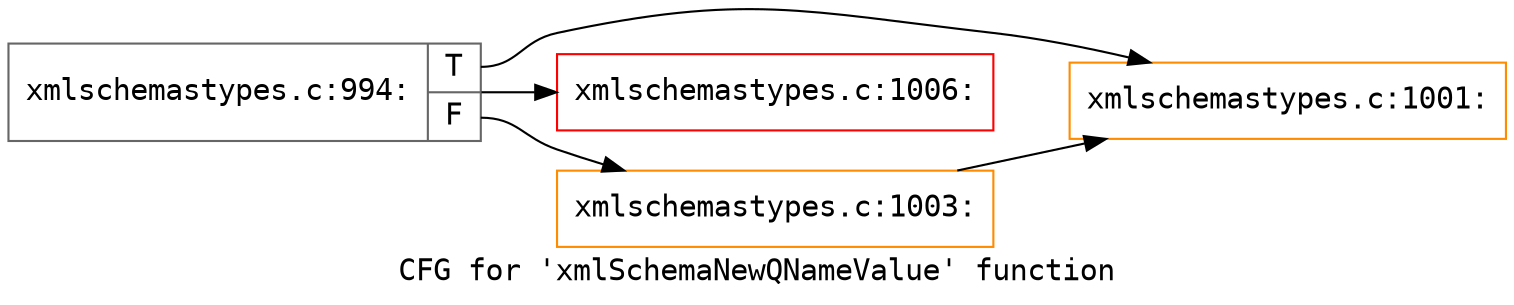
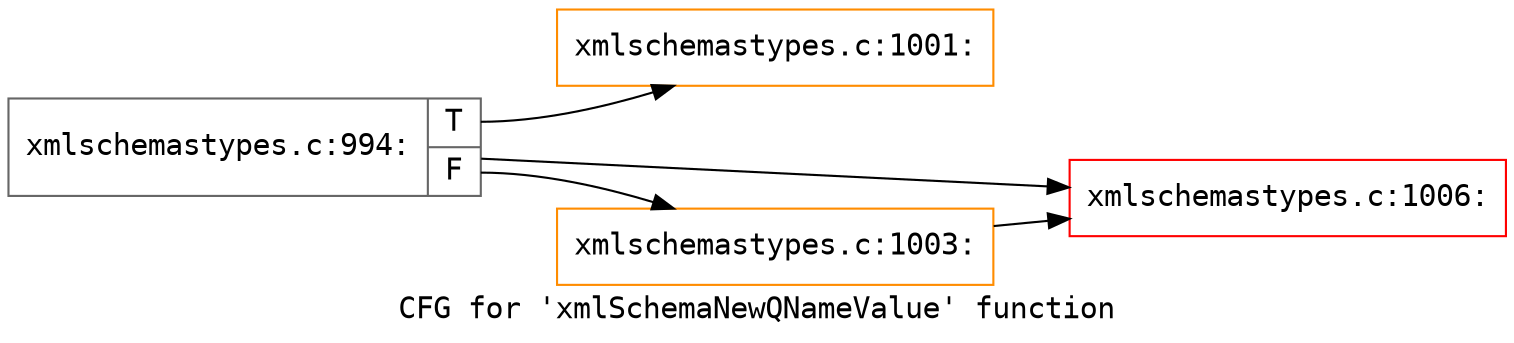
(1021, 157) -> (1021, 223)
